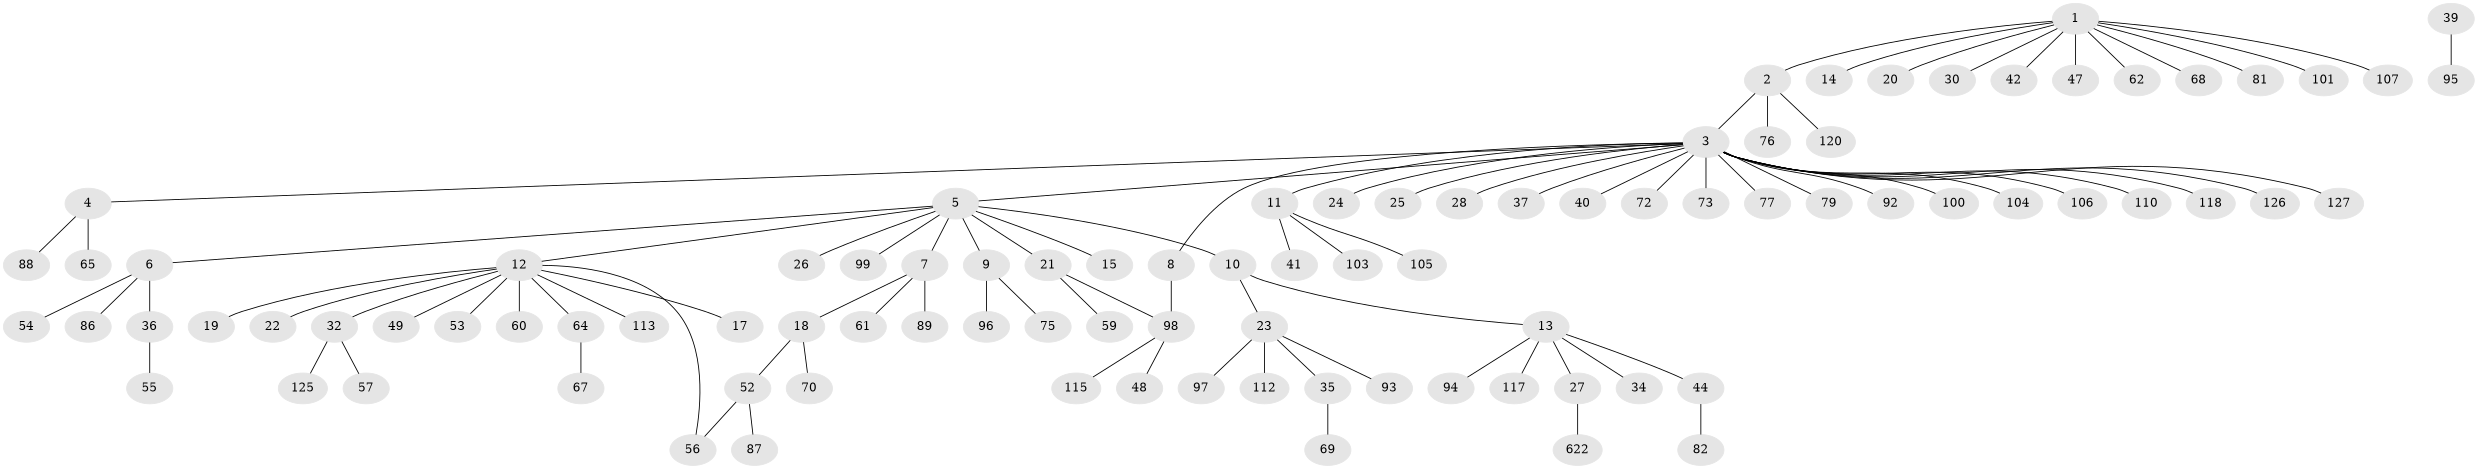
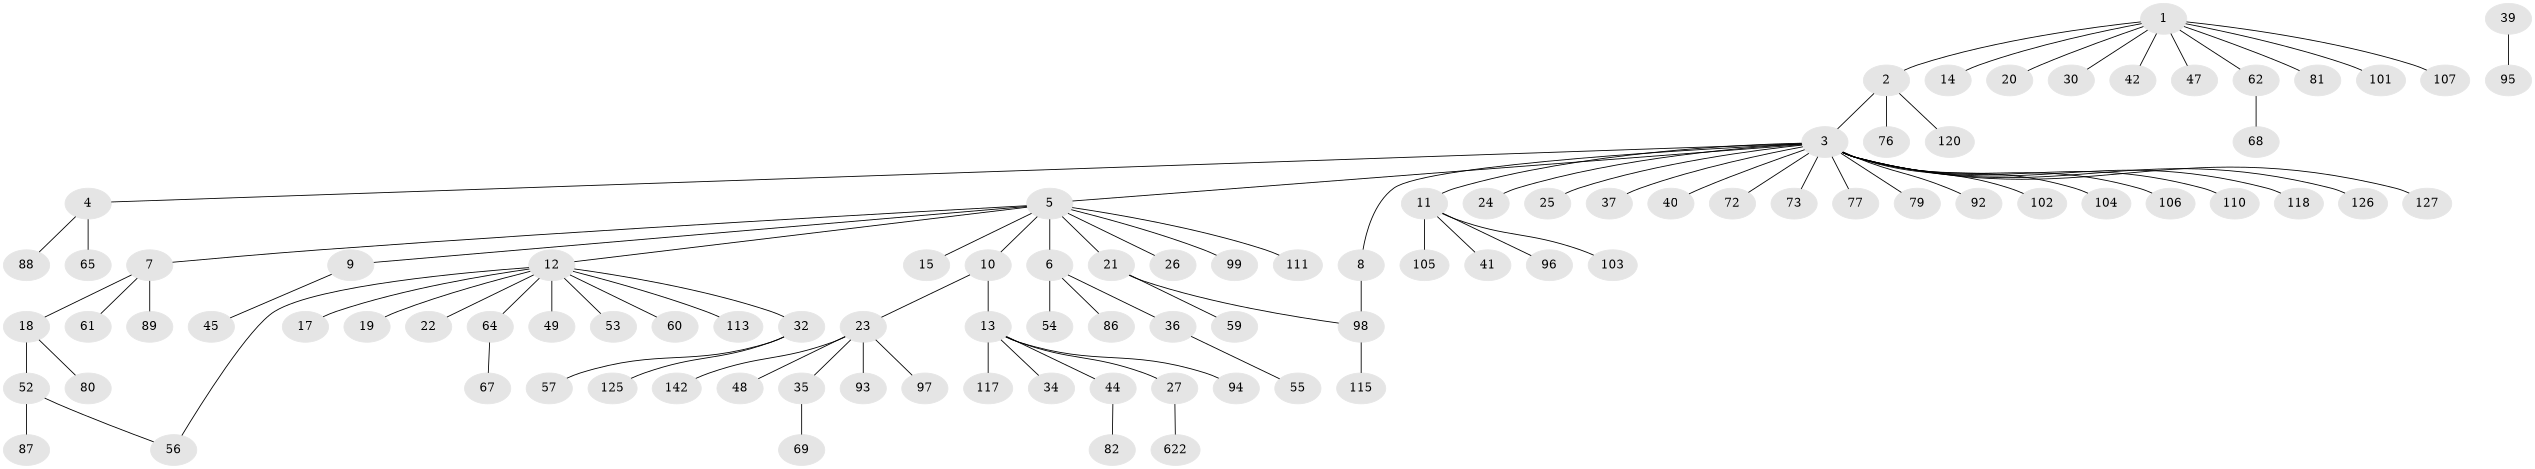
(2137, 50) -> (2256, 111)
(1460, 204) -> none
(1954, 204) -> (2042, 204)
none -> (1298, 265)
(986, 296) -> (1487, 234)
(1048, 327) -> (211, 327)
(1155, 358) -> (802, 358)
(809, 388) -> (88, 388)
(1265, 388) -> (677, 388)
